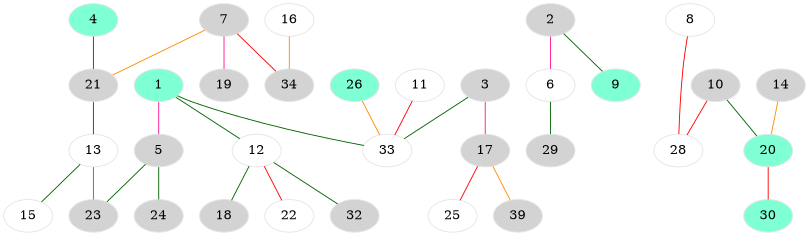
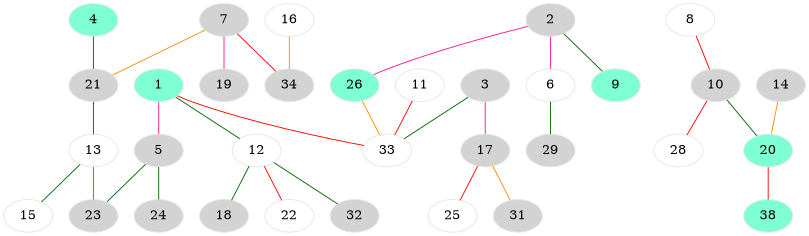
none -> (450, 48)
(681, 85) -> (703, 53)
(270, 125) -> (270, 125)
(518, 216) -> (518, 216)
(768, 216) -> (768, 216)
